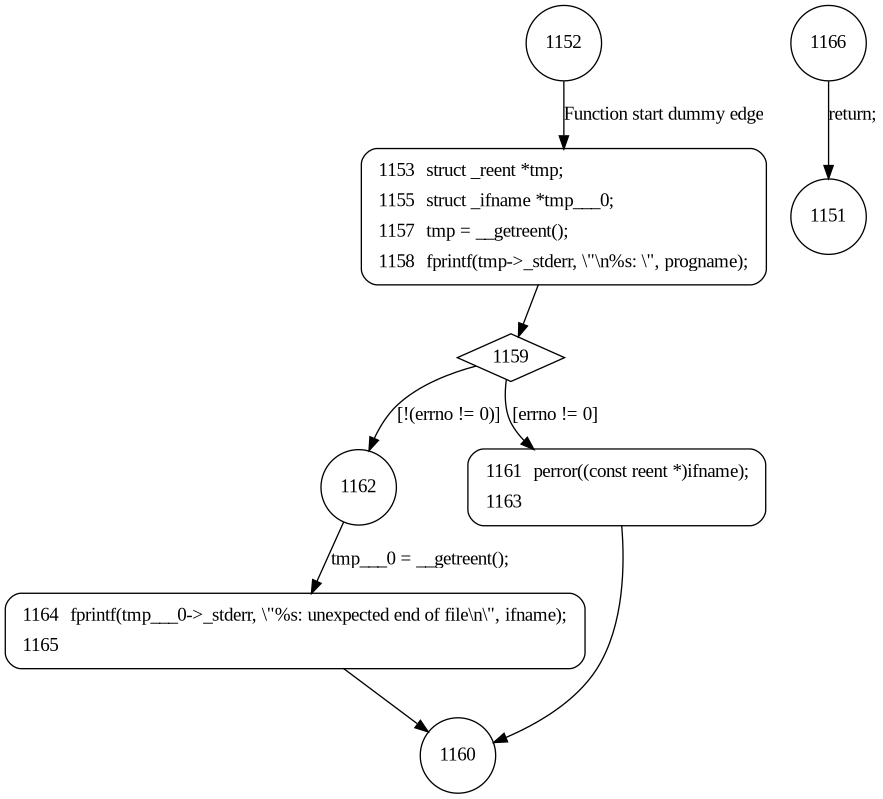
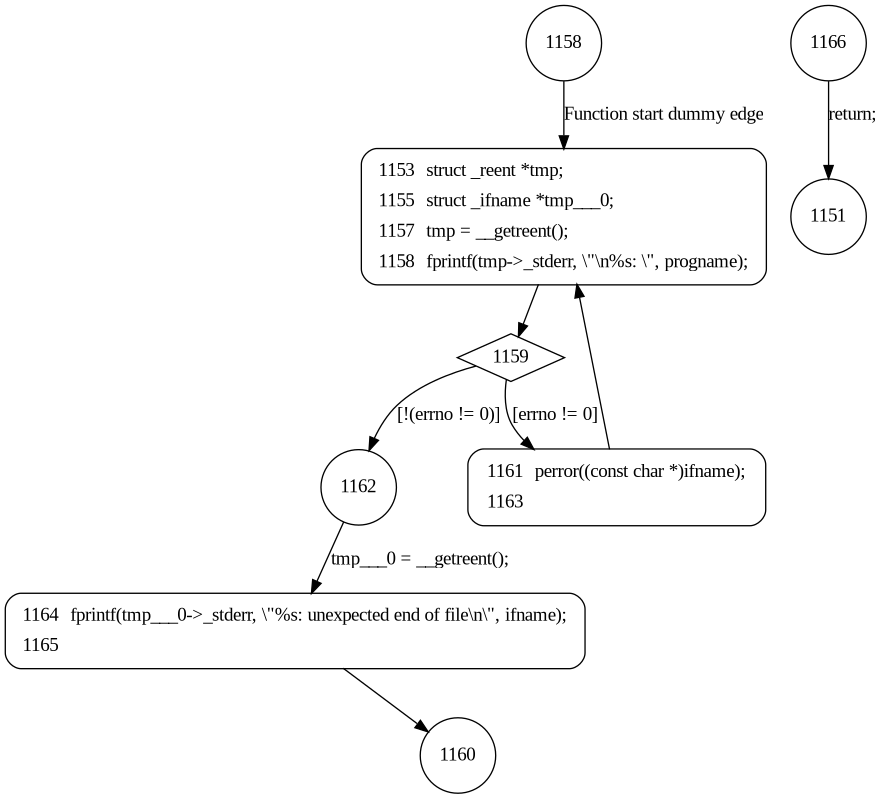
(564, 43) -> (564, 43)
(641, 471) -> (641, 471)
(605, 654) -> (595, 373)
